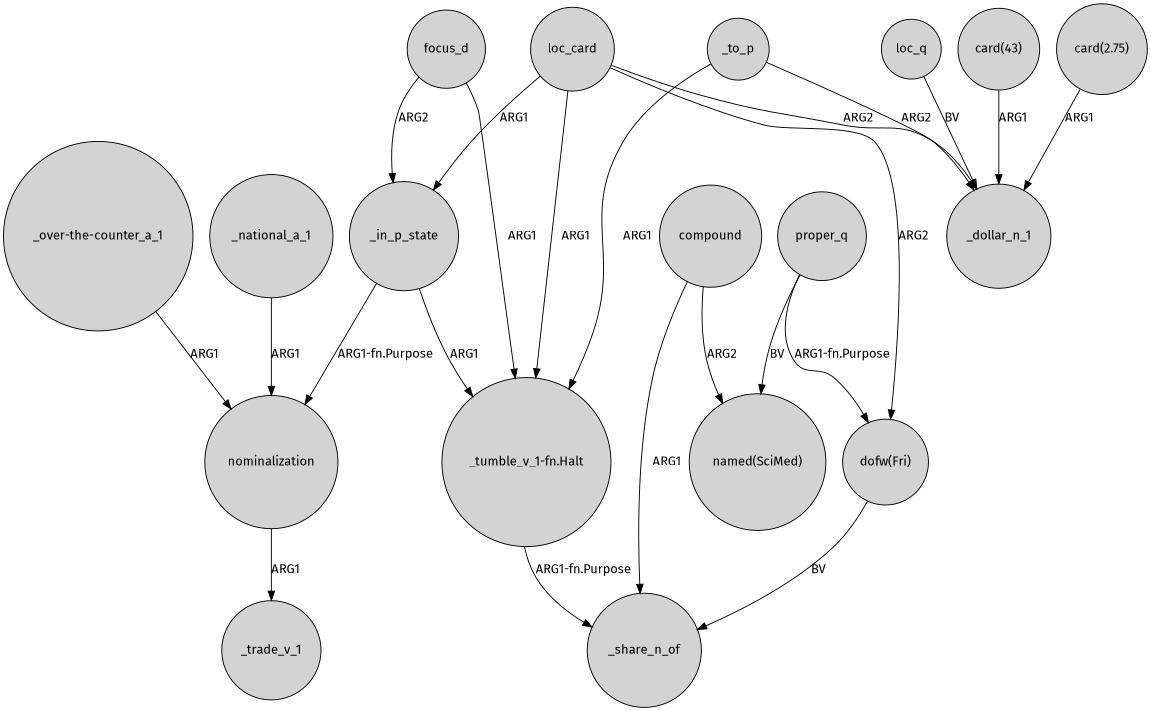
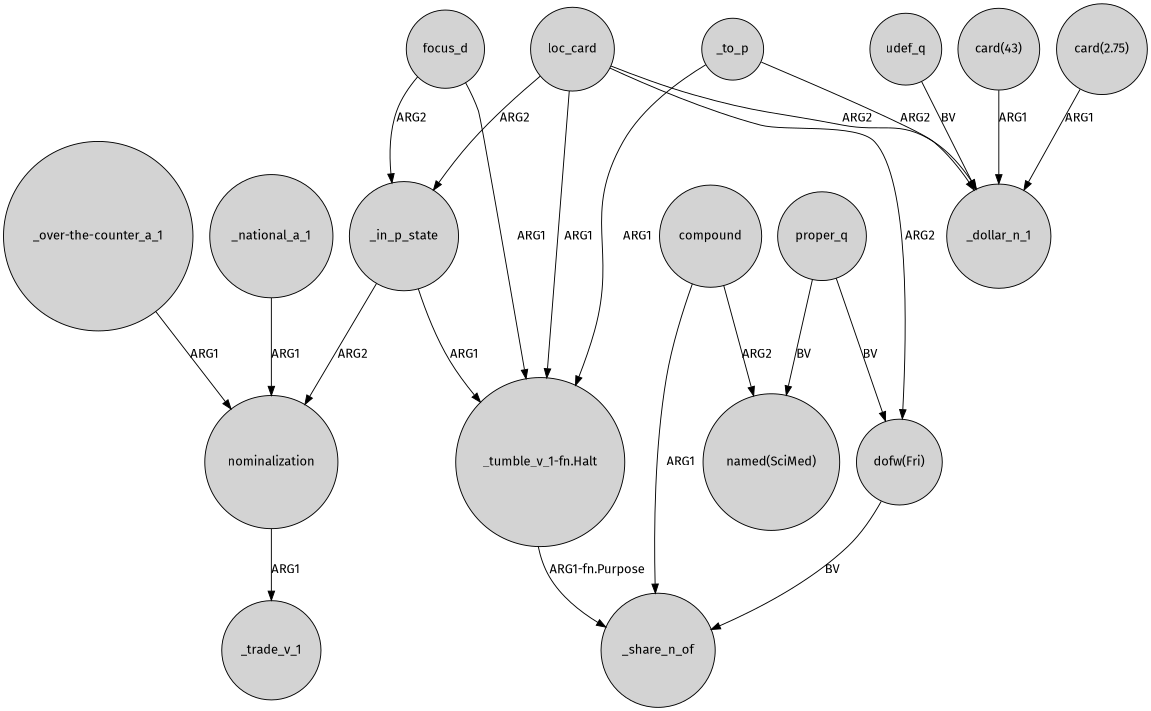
(911, 49) -> (906, 49)
(514, 118) -> (515, 118)
(386, 354) -> (353, 354)
(842, 354) -> (870, 354)
